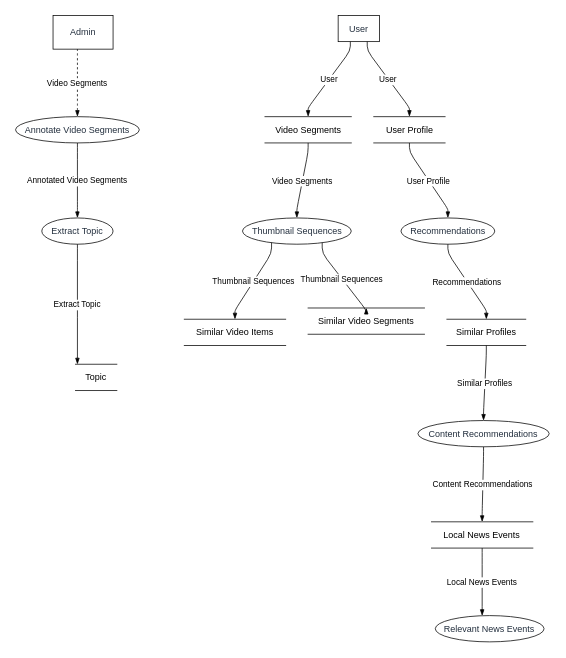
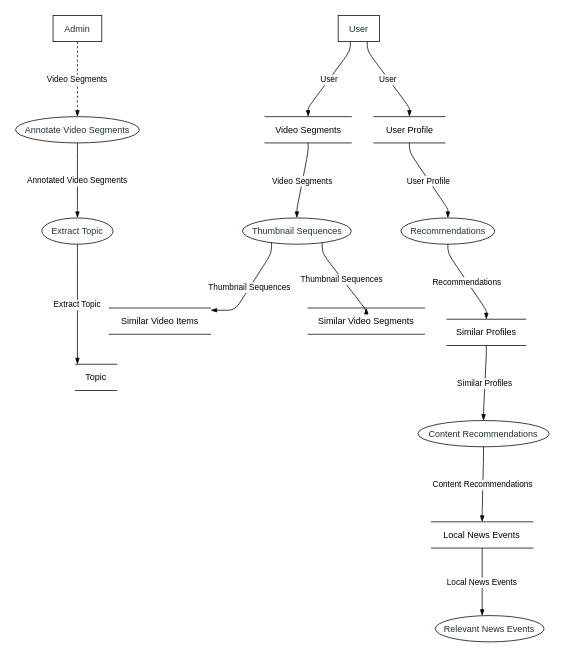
(83, 32) -> (77, 29)
(235, 332) -> (160, 321)
